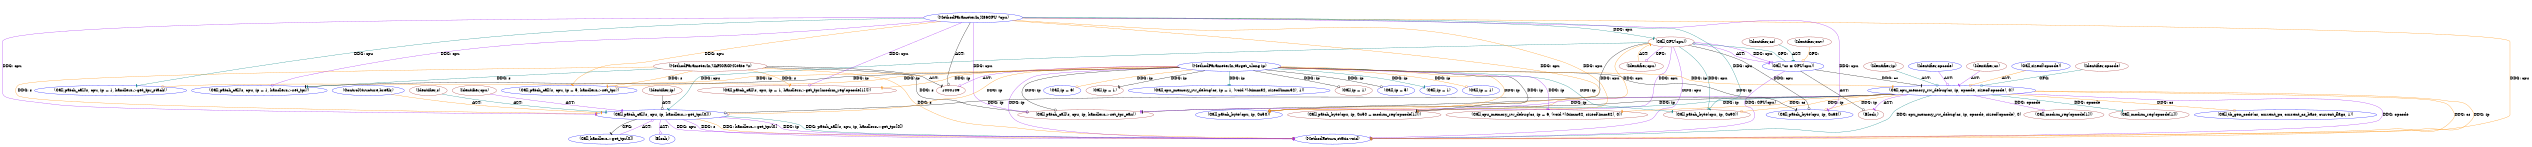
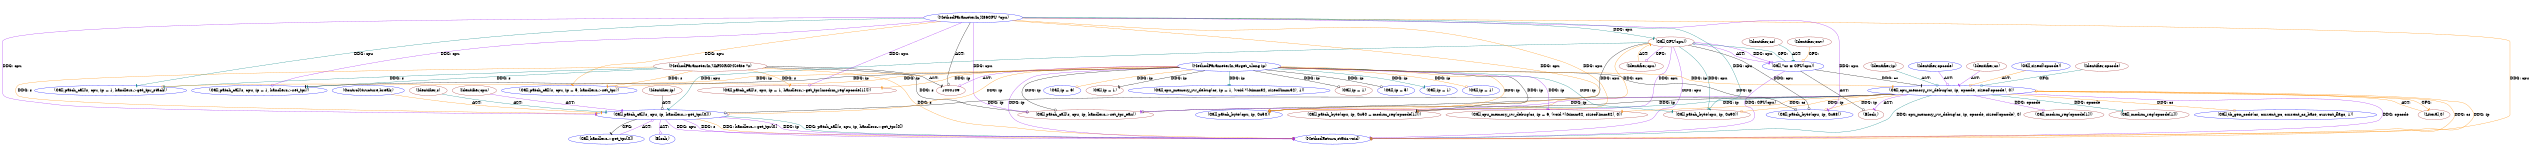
none -> (411, 76)
(1618, 76) -> (1618, 76)
(1439, 104) -> (1439, 104)
none -> (2434, 115)
